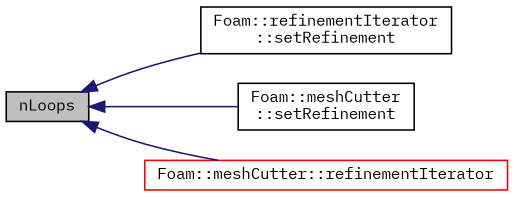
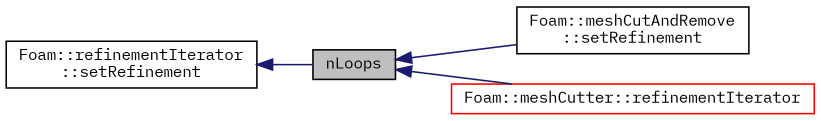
(147, 67) -> (293, 65)
(326, 107) -> (633, 30)
